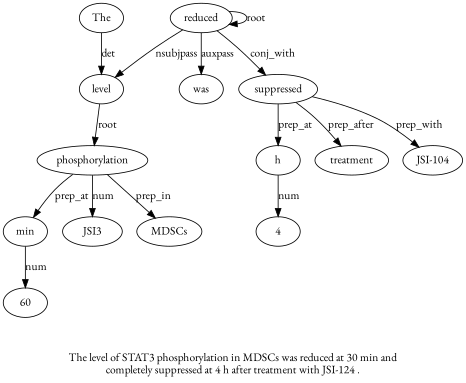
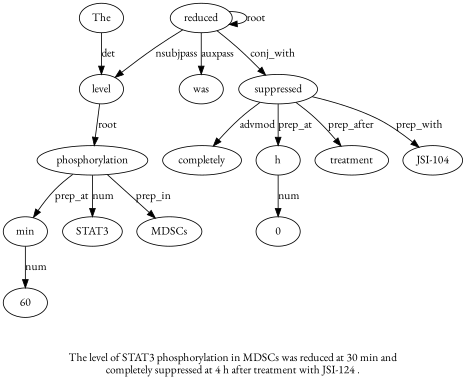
none -> (202, 160)
(92, 232) -> (92, 232)
(278, 232) -> (278, 232)
